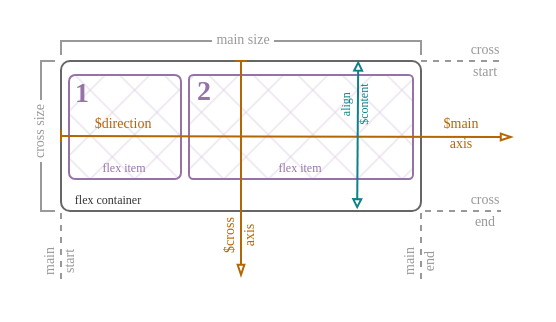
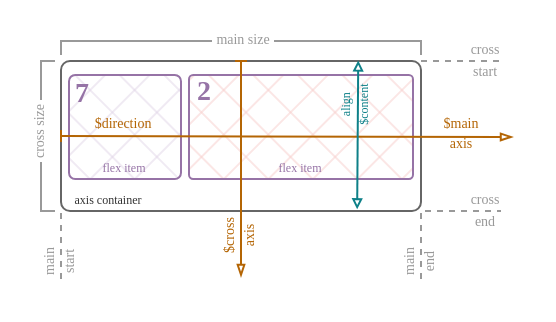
(83, 93) -> (83, 93)
(301, 127) -> (301, 127)
(109, 201) -> (109, 201)
